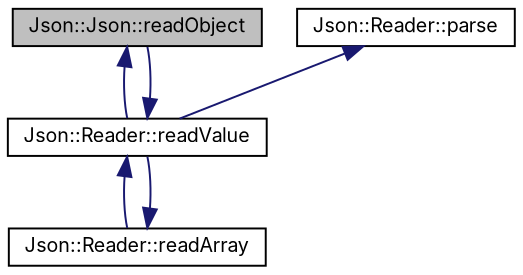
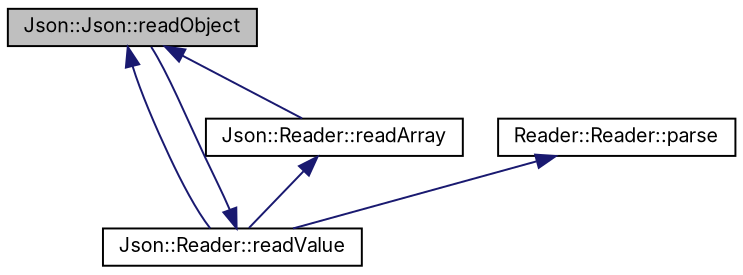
(406, 27) -> (617, 137)
(124, 202) -> (242, 87)
